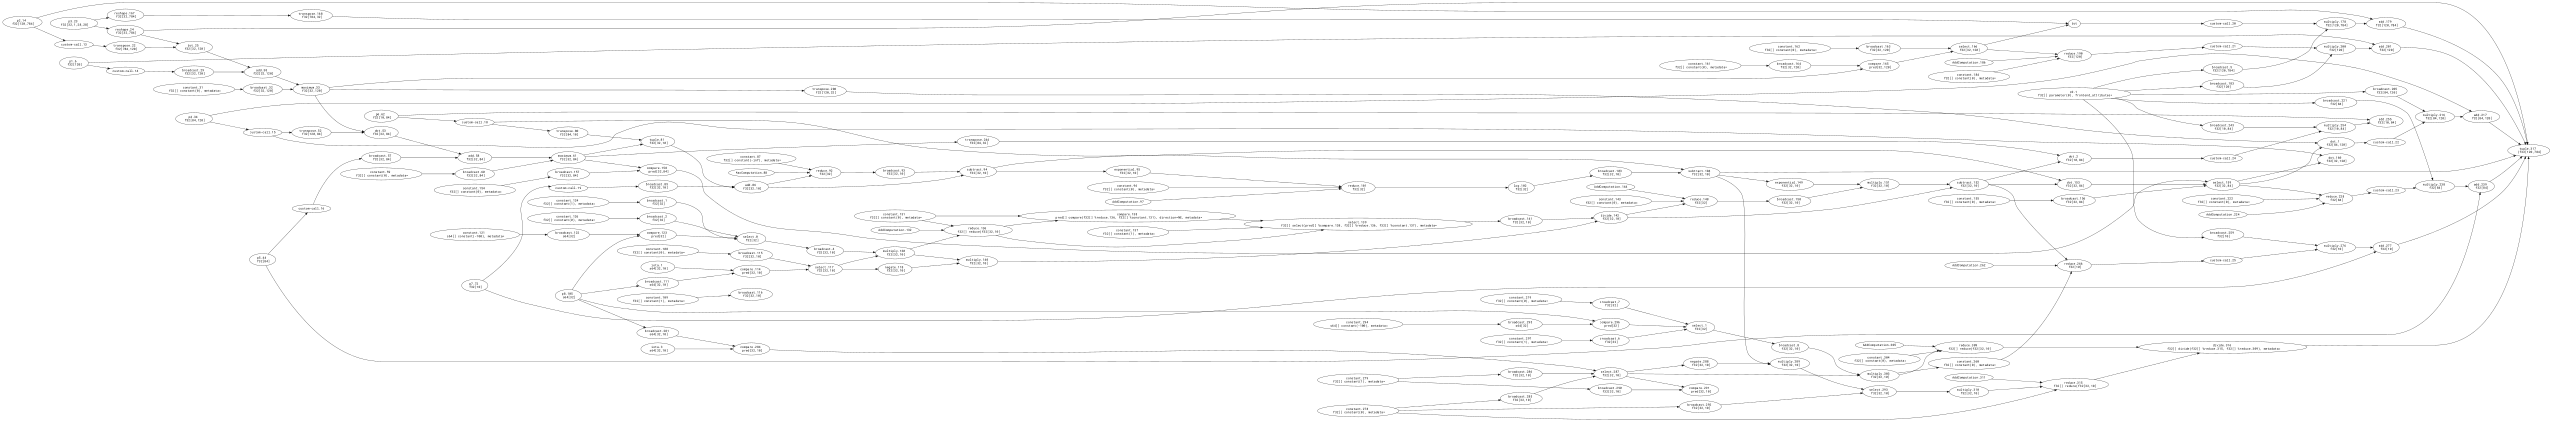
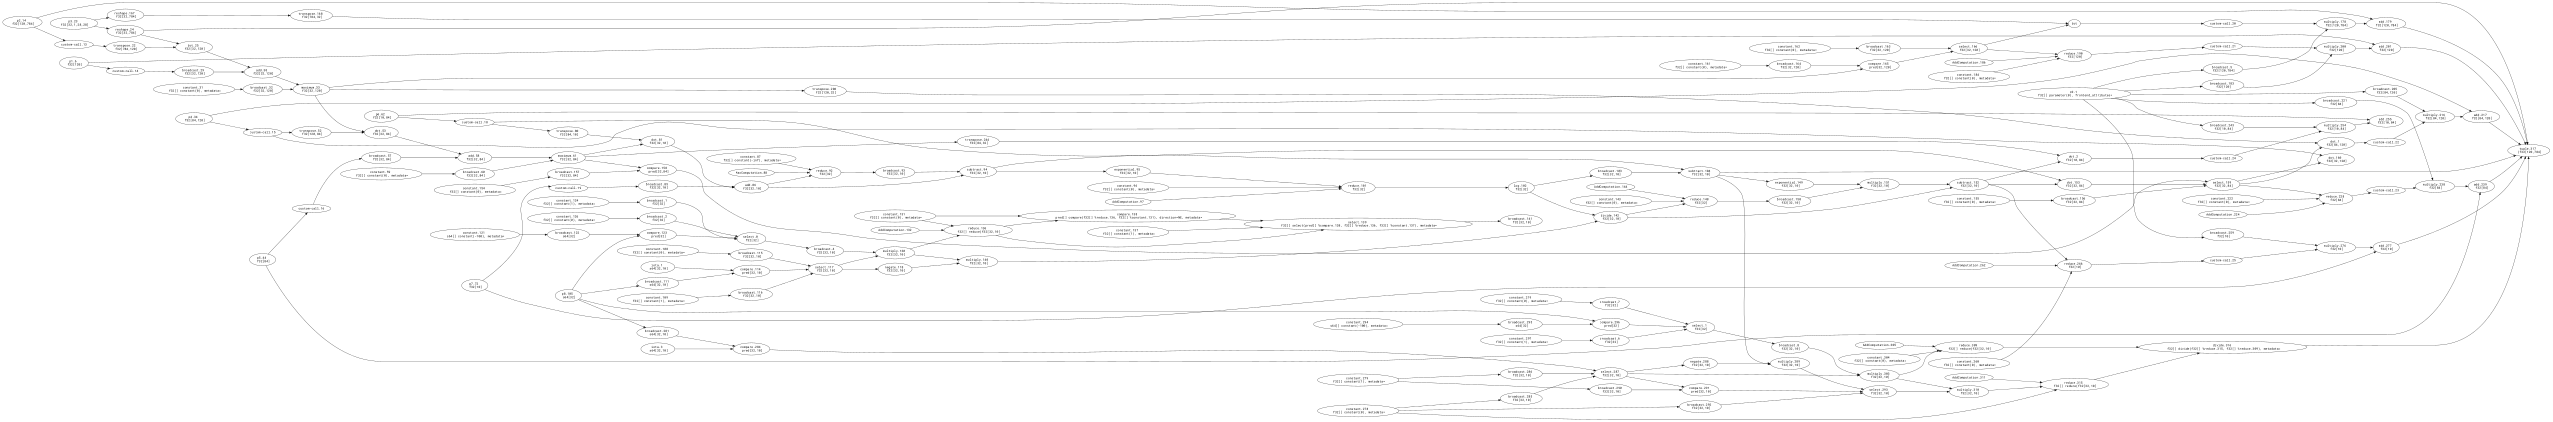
(658, 142) -> (658, 142)
(1567, 219) -> (1561, 206)
none -> (788, 282)
(1918, 370) -> (1923, 383)
none -> (1789, 391)
